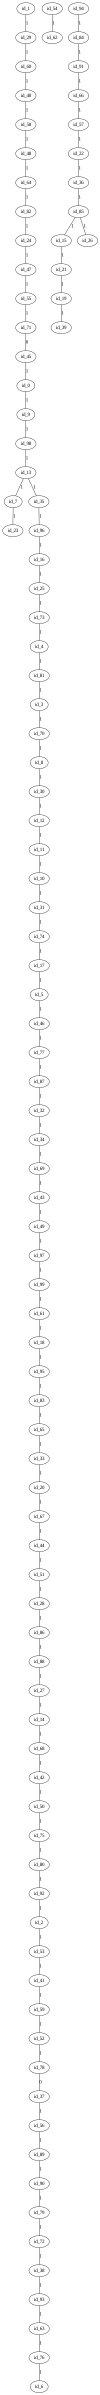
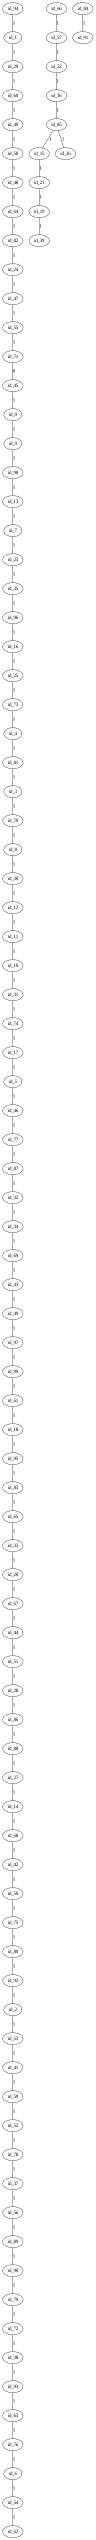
(79, 23) -> (13, 23)
(79, 81) -> none
(32, 487) -> (13, 574)
(40, 2082) -> (14, 2169)
none -> (13, 2488)
